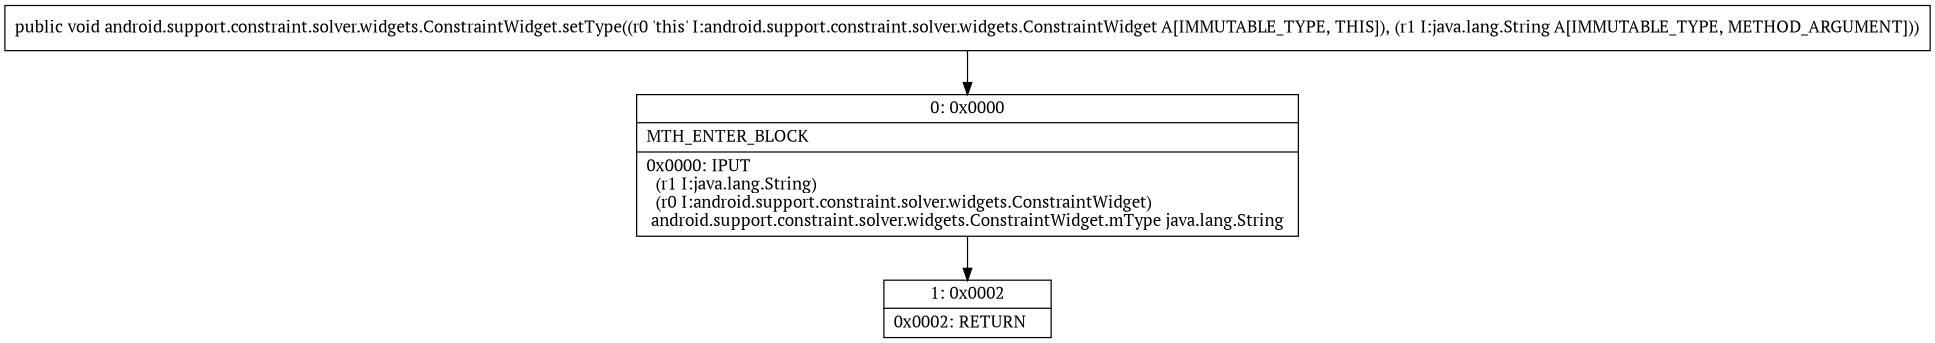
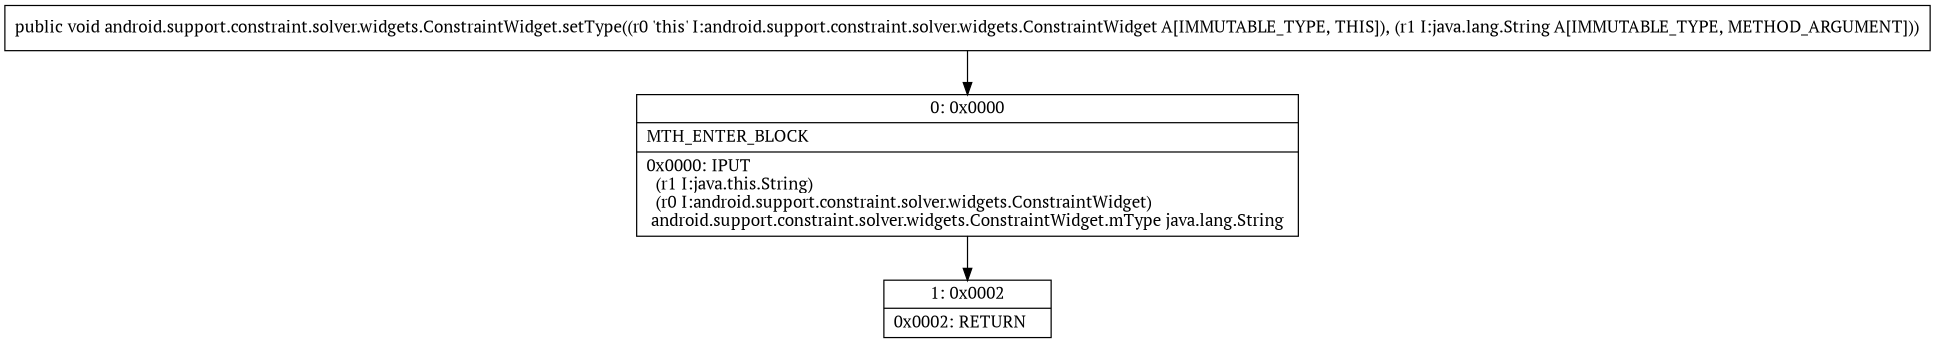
(732, 184) -> (730, 184)
